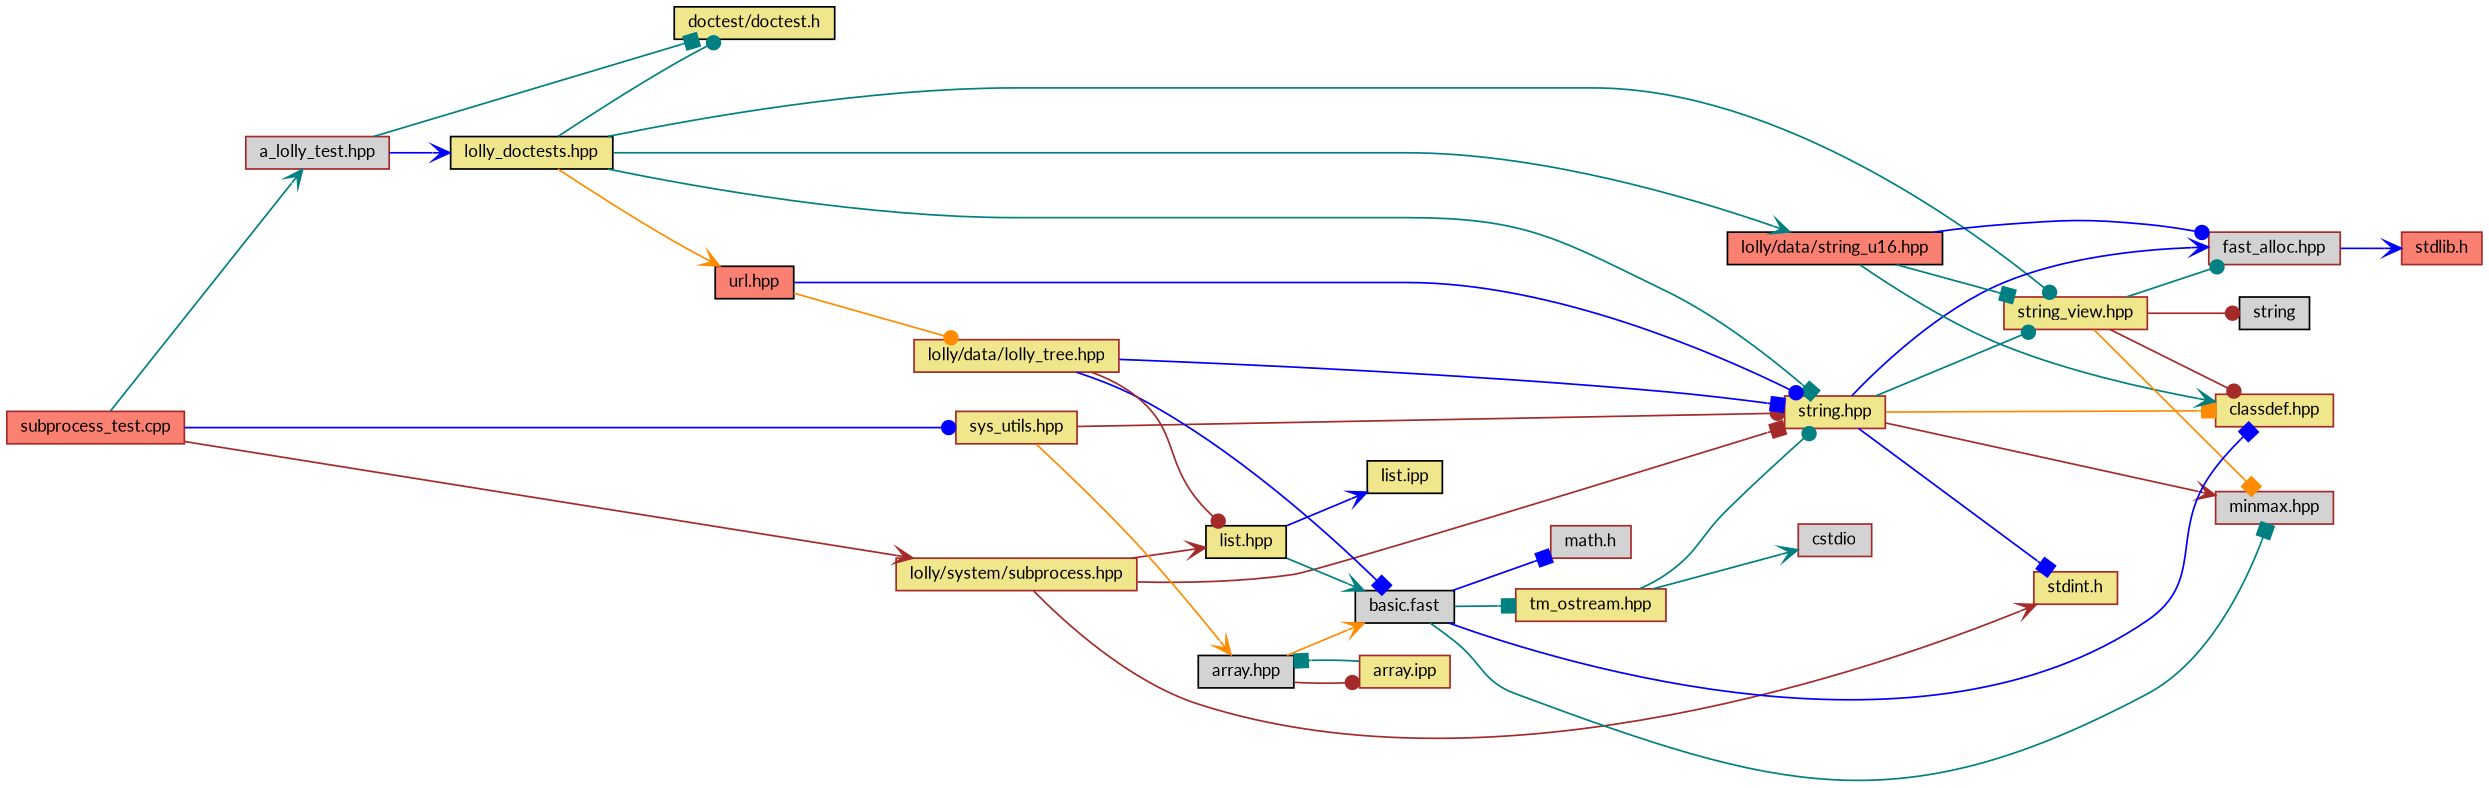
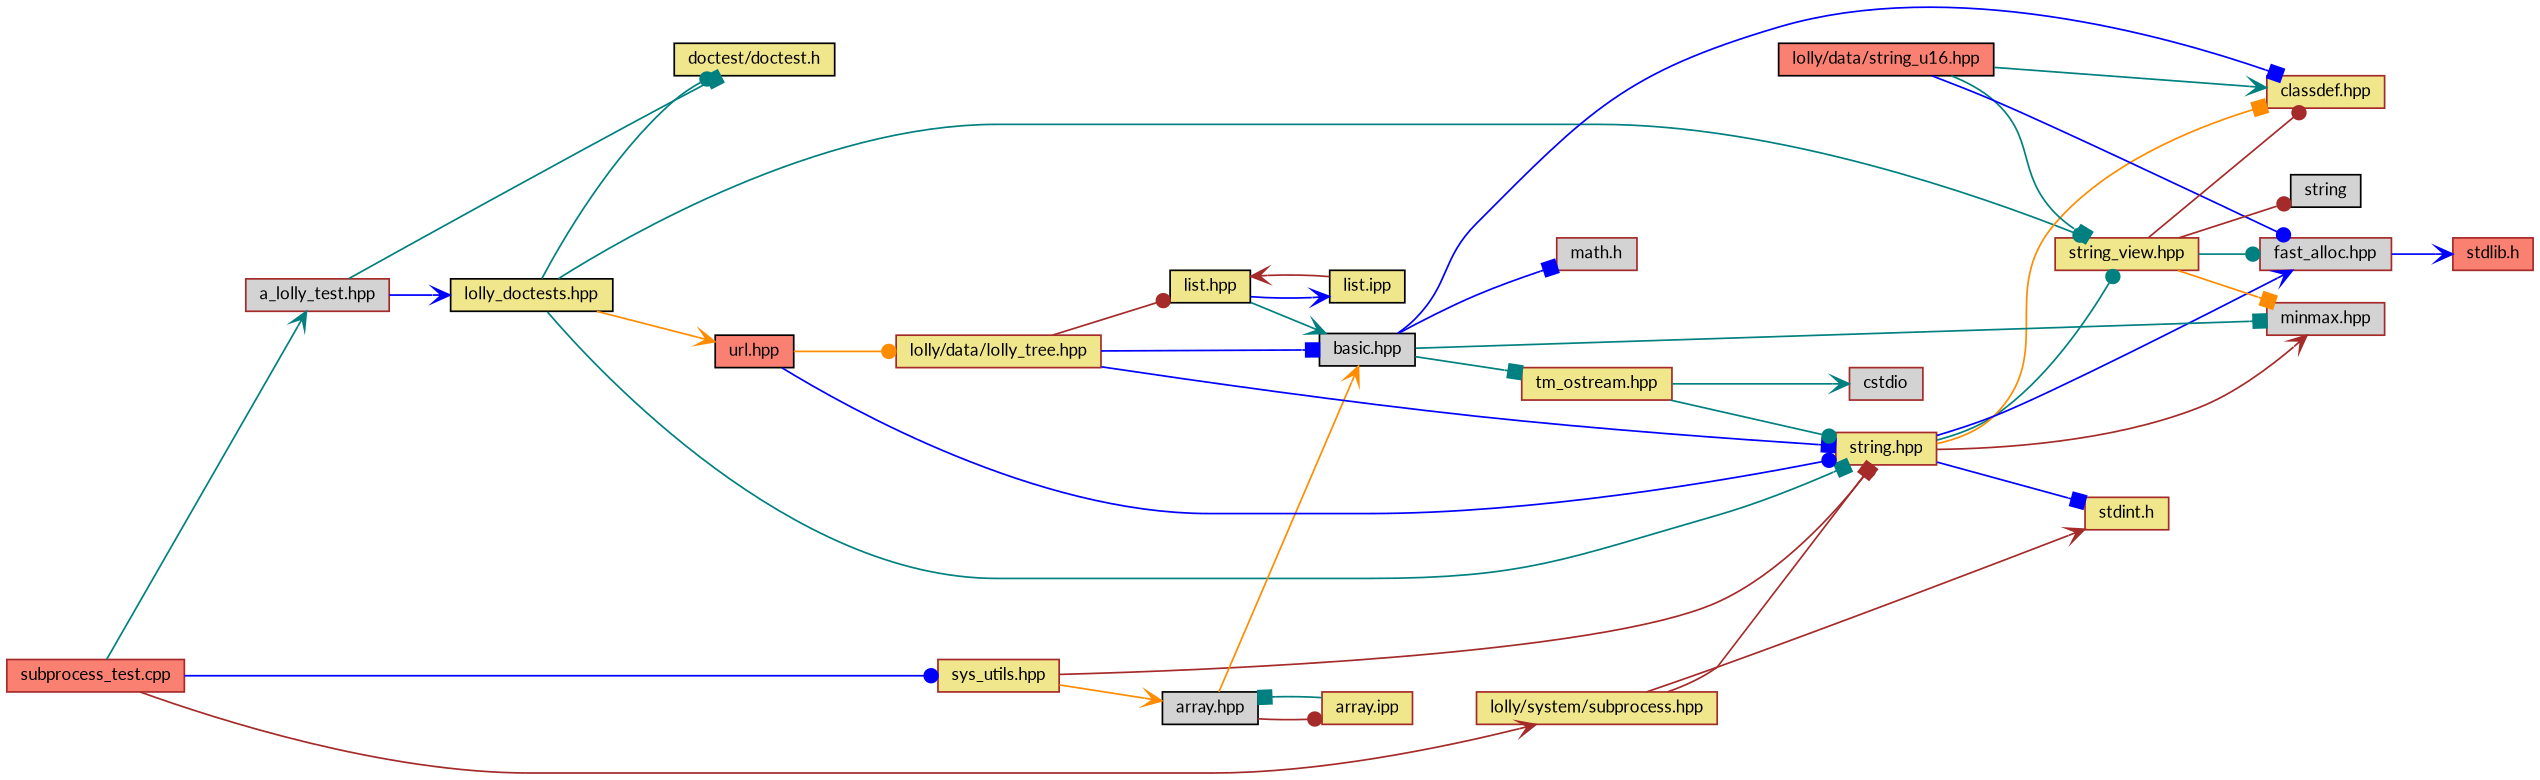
(1198, 153) -> none
(1160, 554) -> (1299, 275)
(1405, 607) -> (1367, 350)
